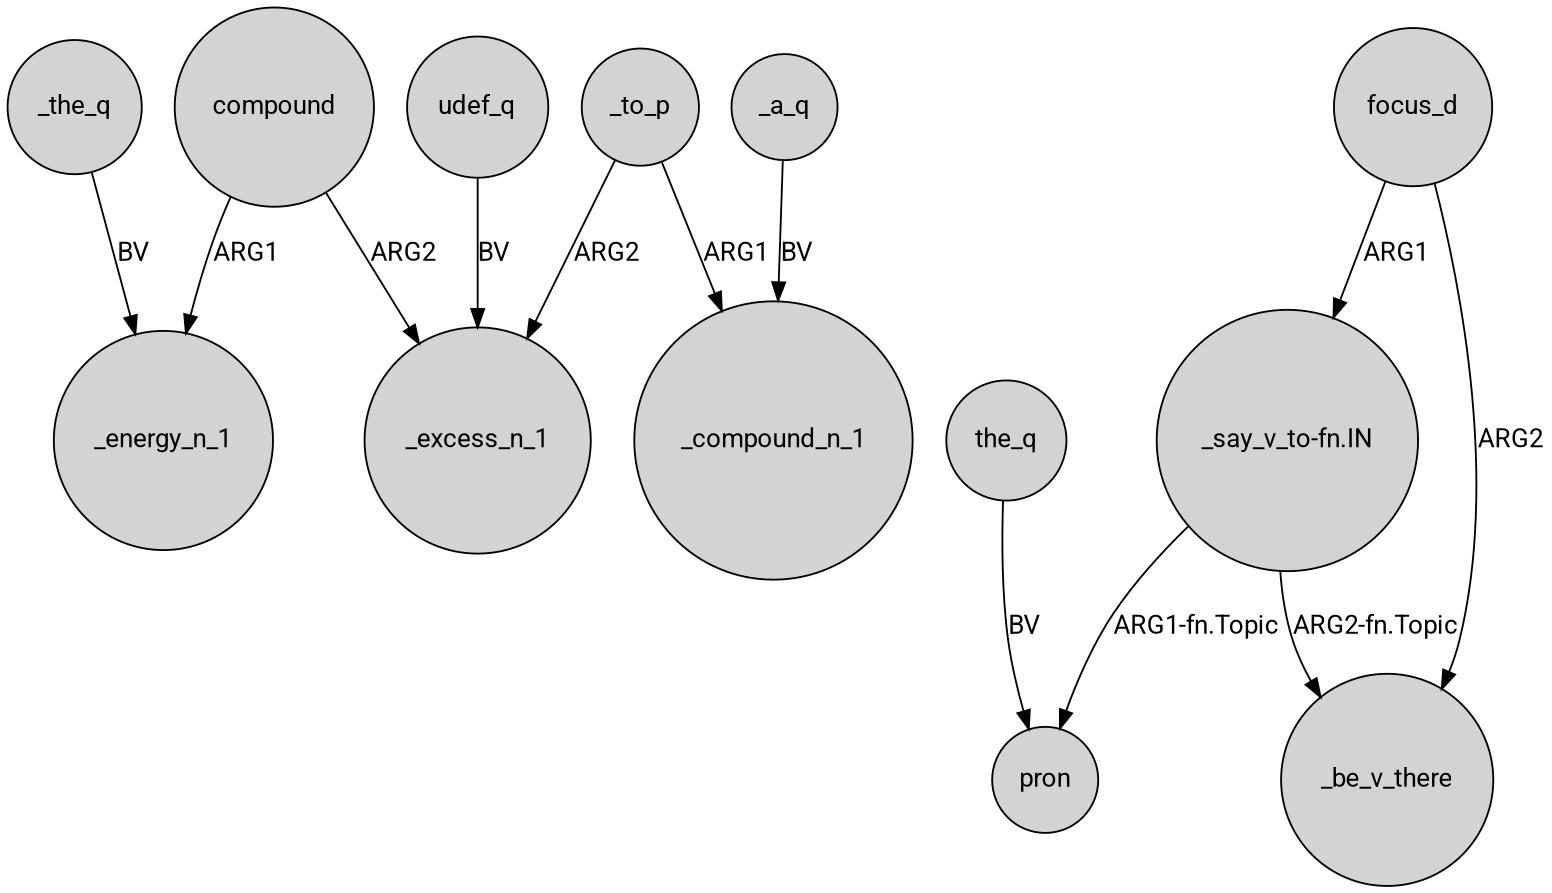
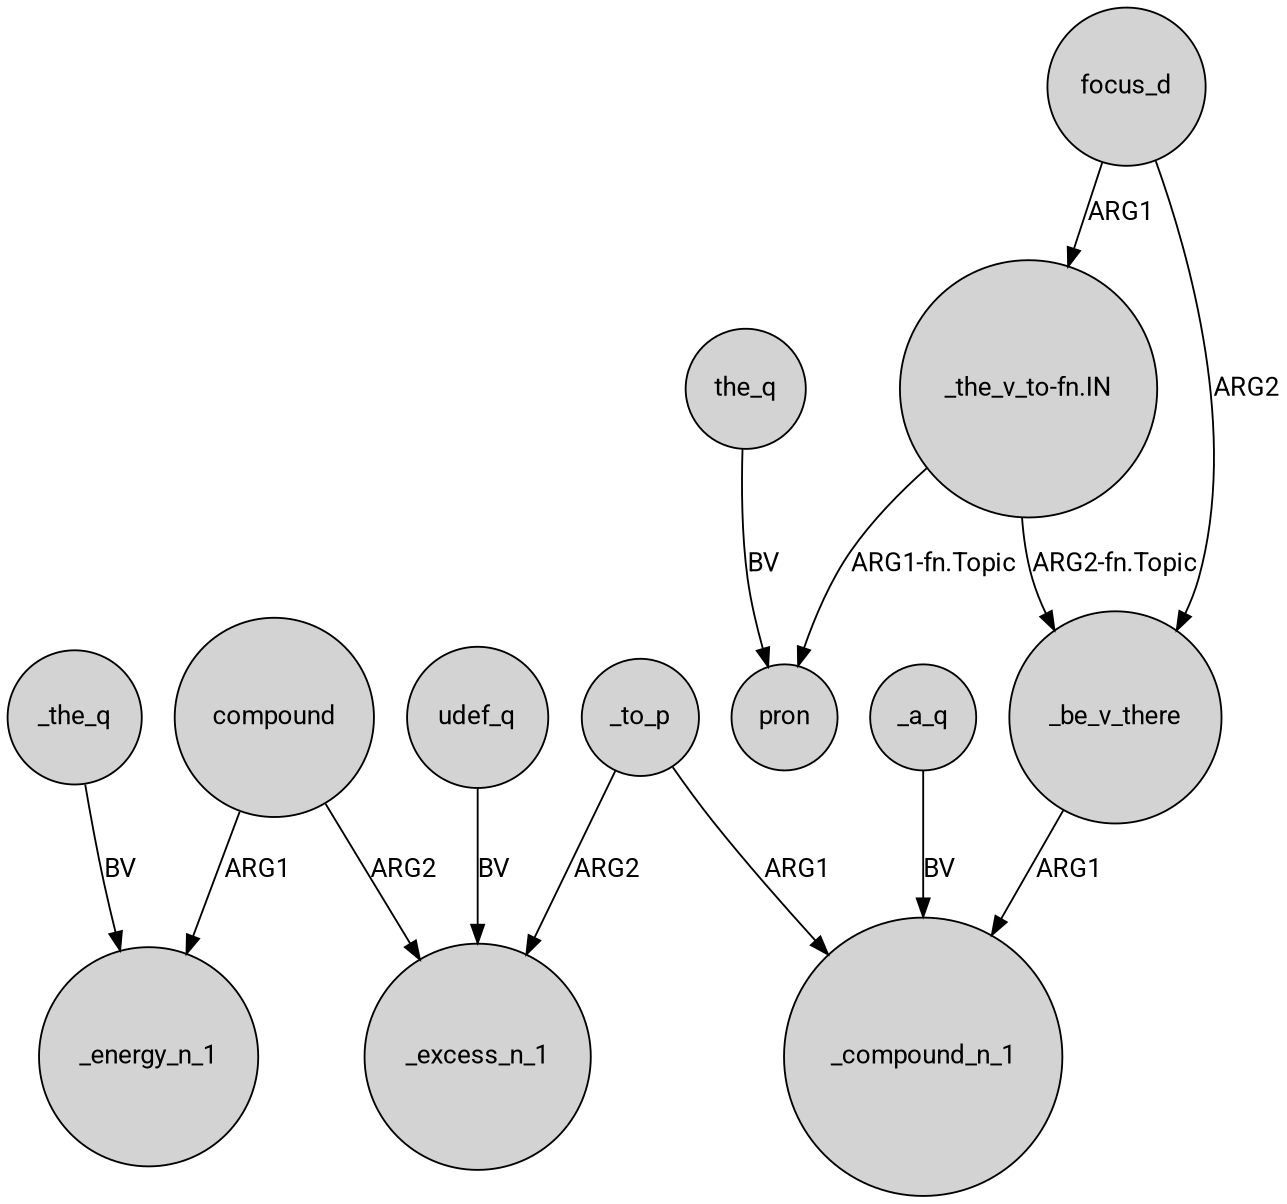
(1287, 441) -> (1029, 389)
none -> (1032, 865)
